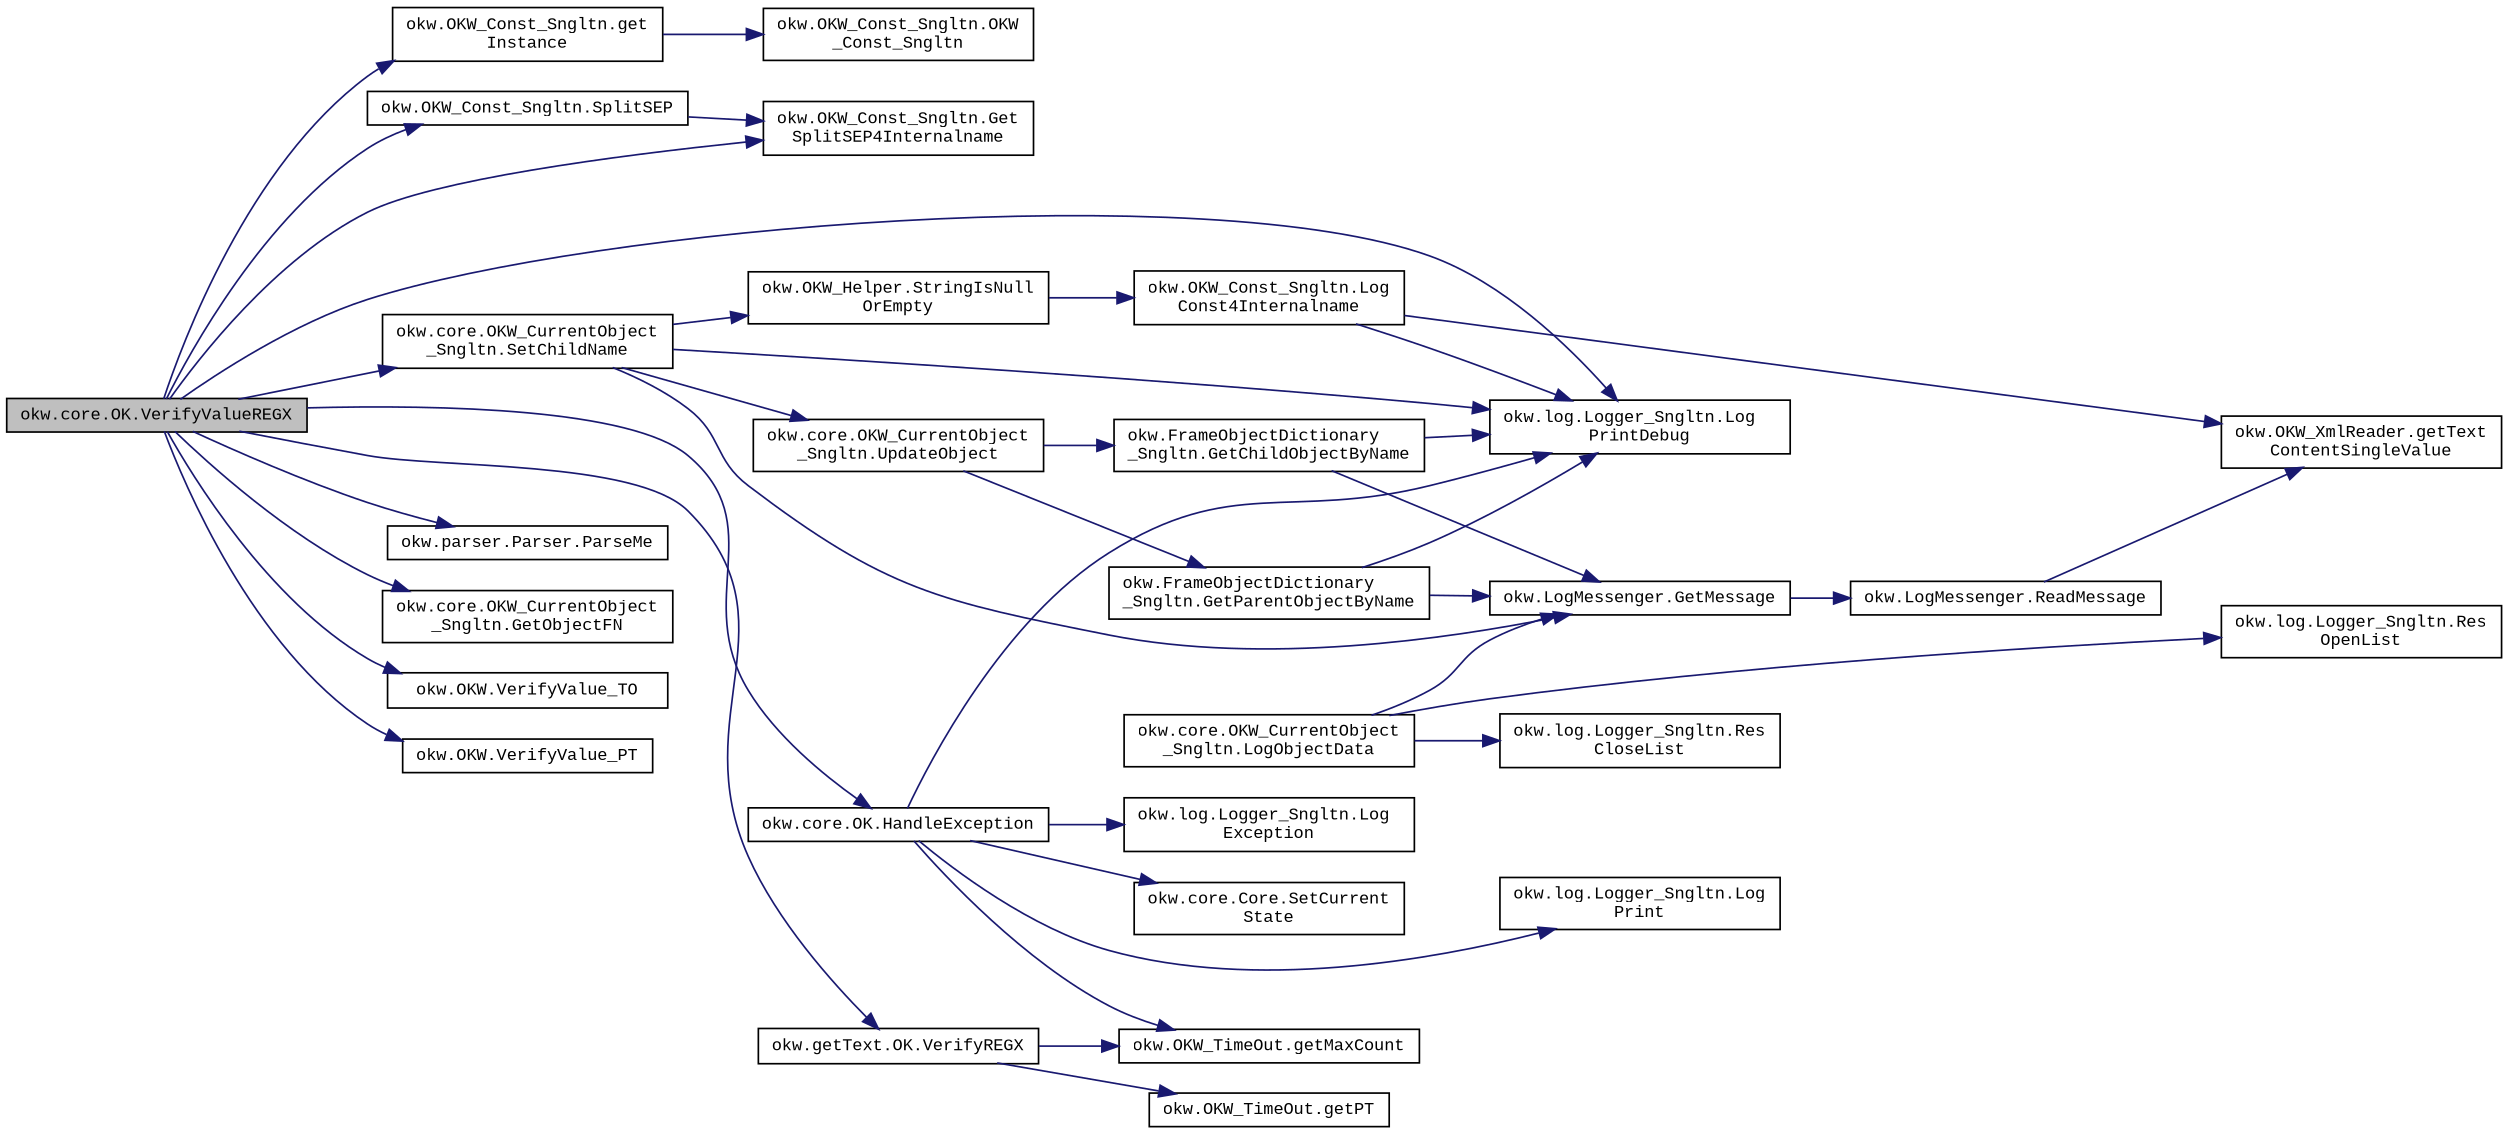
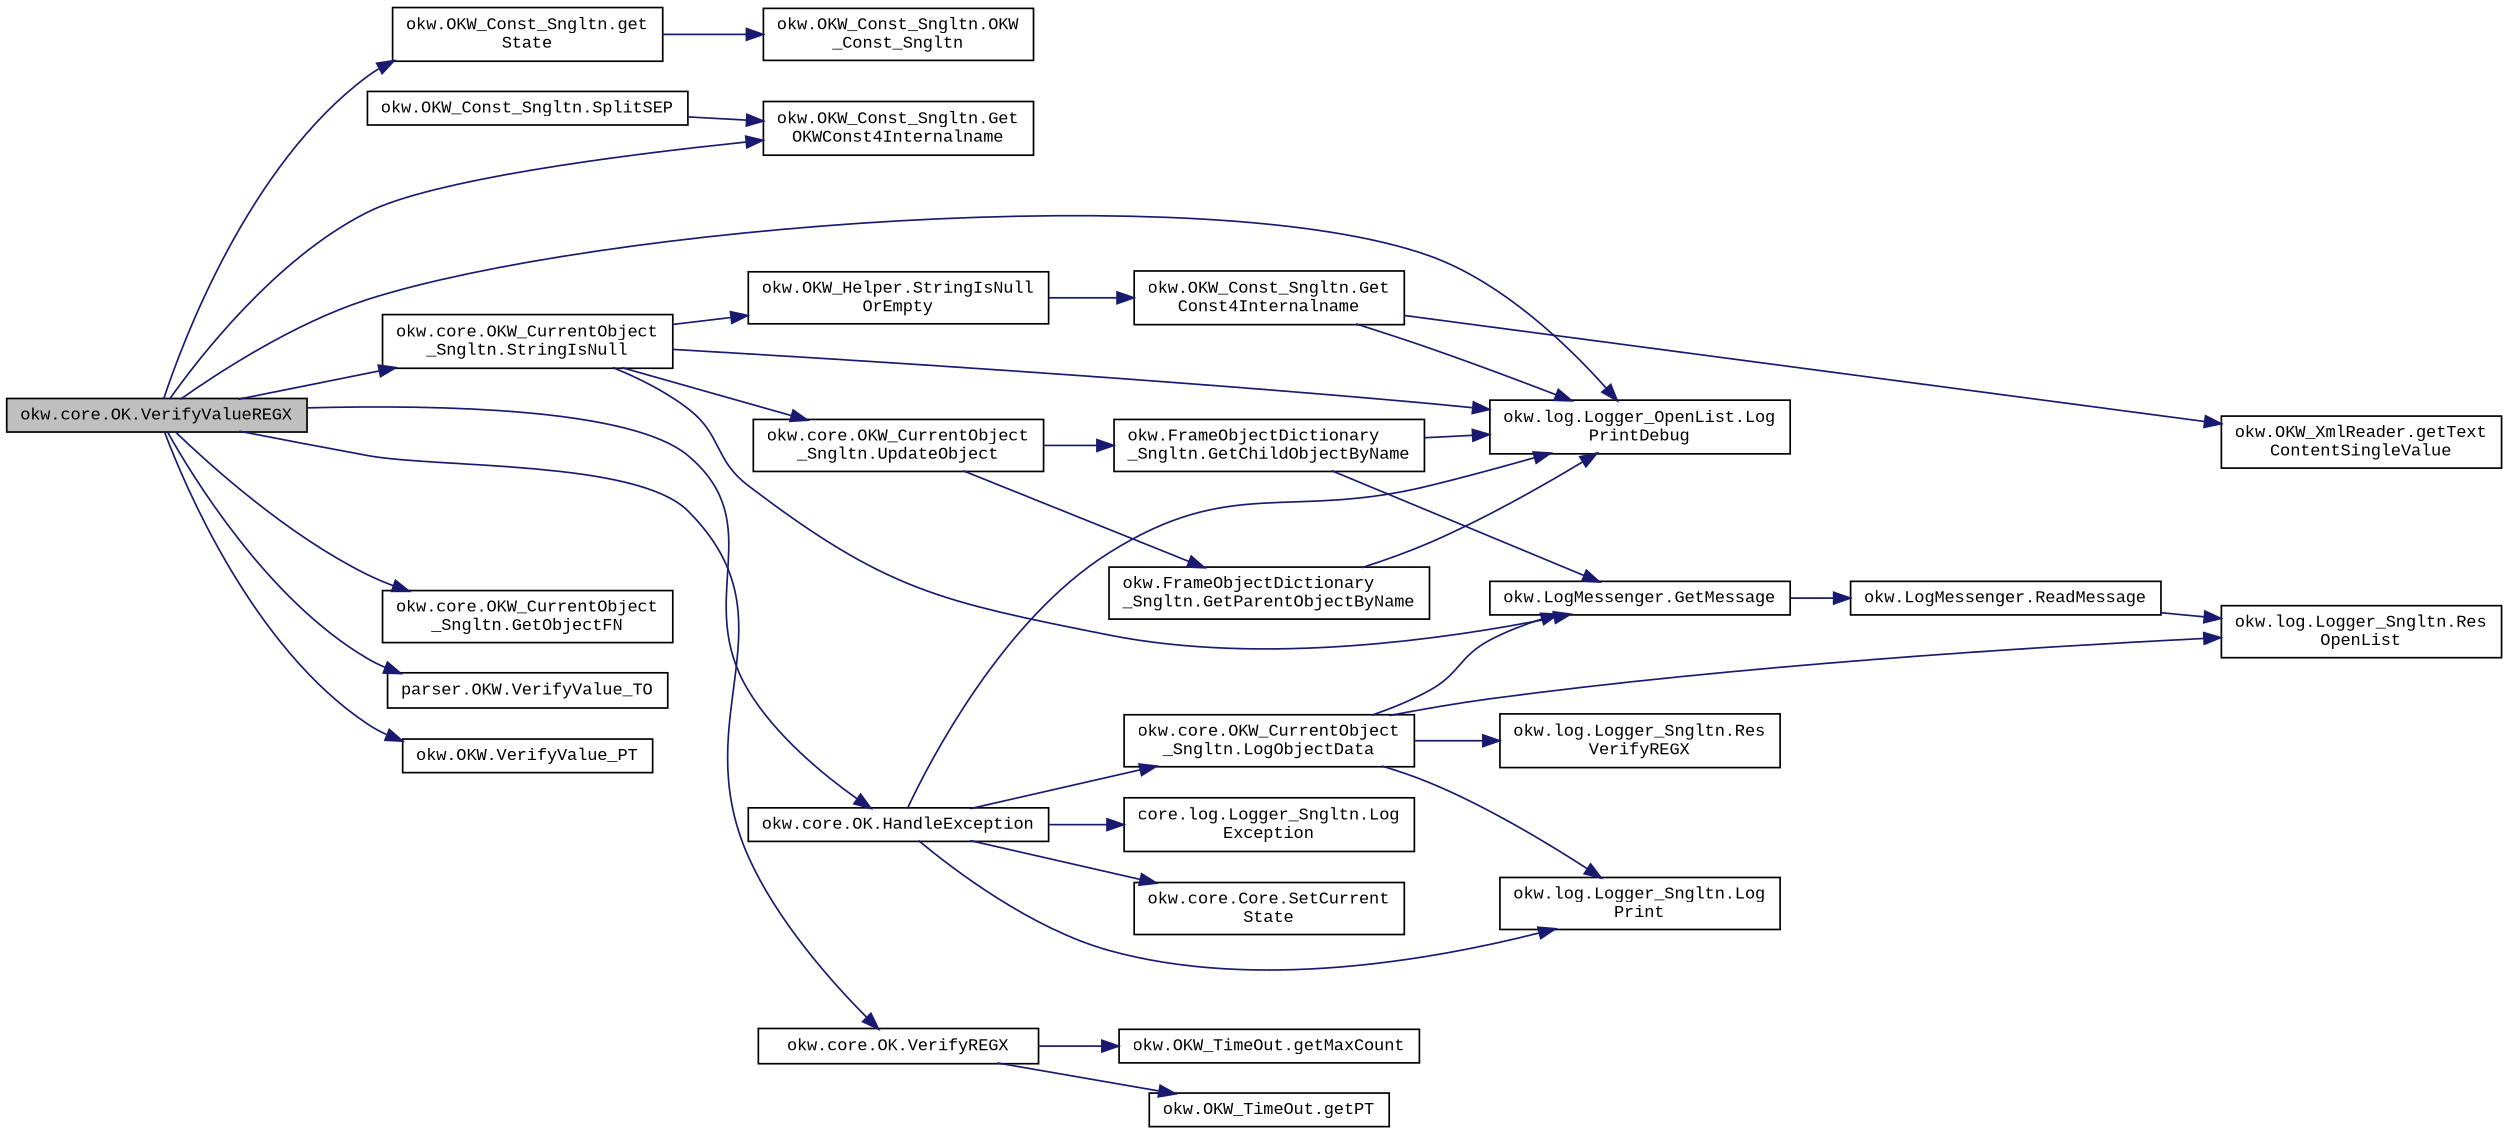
(528, 34) -> (528, 34)
(898, 128) -> (898, 128)
(265, 244) -> none
(1269, 298) -> (1269, 298)
(528, 341) -> (528, 341)
(1640, 427) -> (1640, 427)
(2166, 528) -> (2183, 615)
(528, 543) -> none
(1451, 596) -> none
(528, 690) -> (528, 690)
(1640, 741) -> (1640, 741)
none -> (1488, 810)
(1269, 825) -> (1269, 825)
(1025, 949) -> (1055, 789)
(898, 1046) -> (898, 1046)
